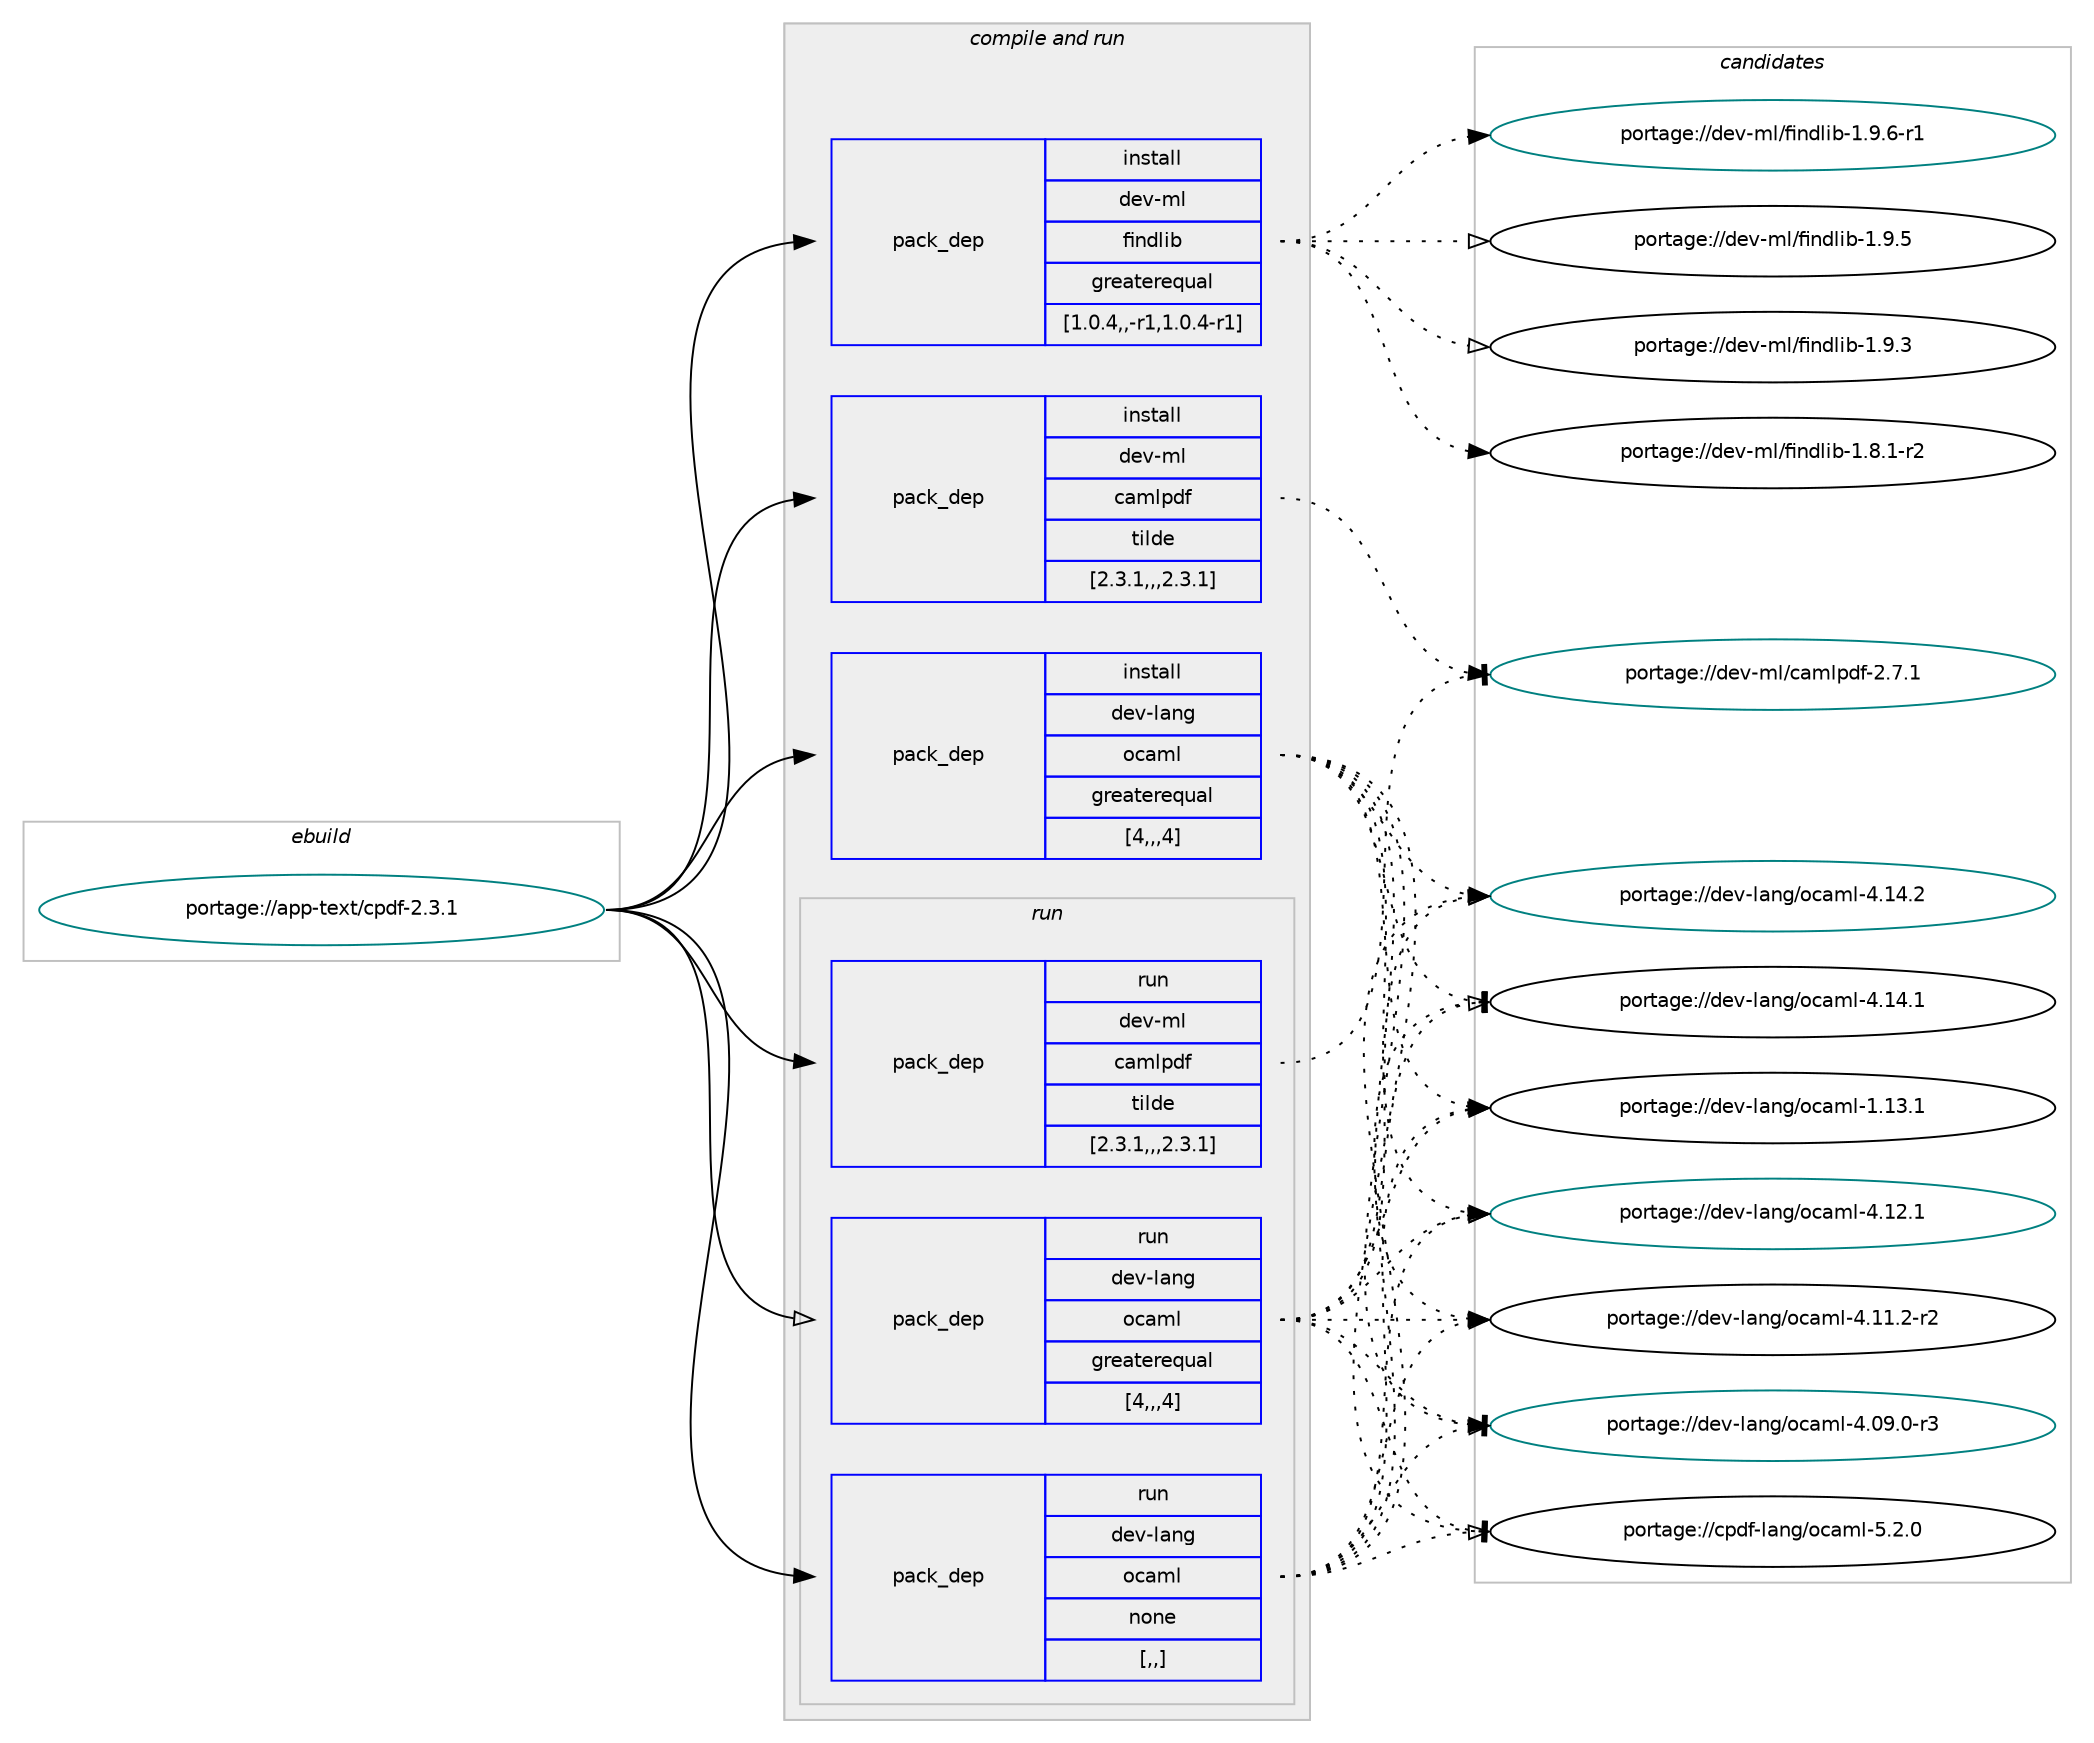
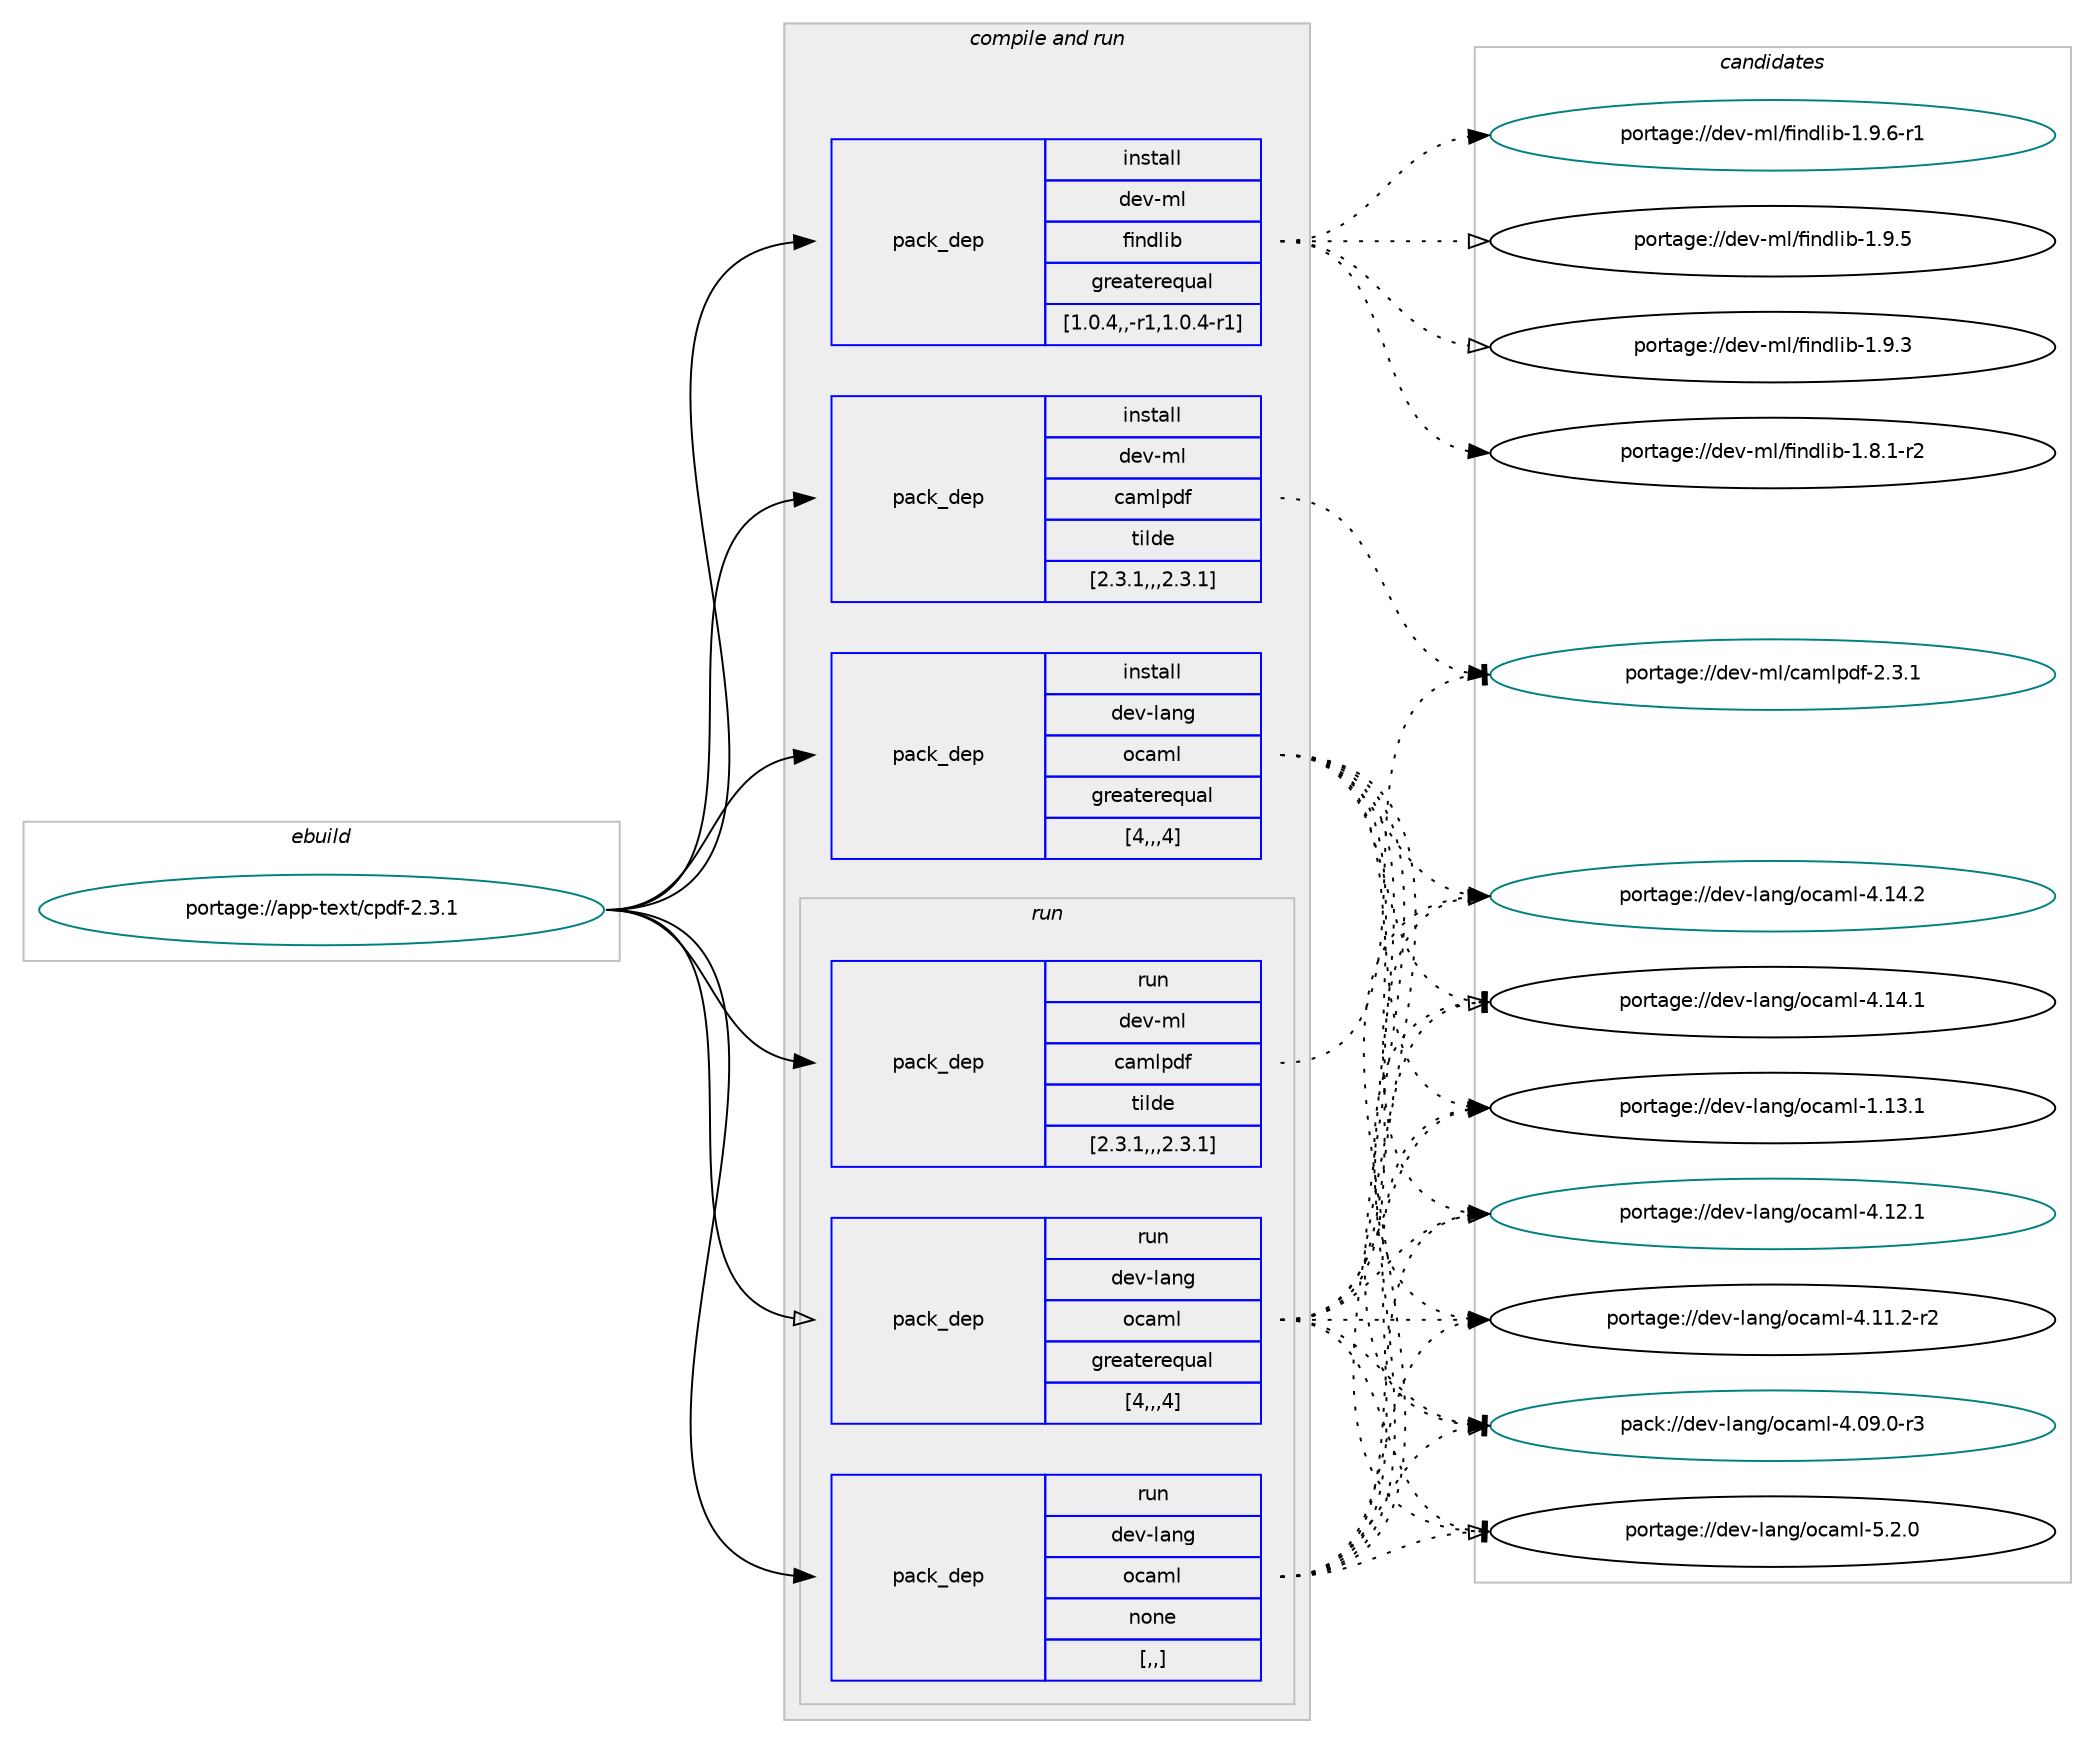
(1773, 675) -> (1773, 675)
(1773, 1426) -> (1773, 1426)
(1773, 1532) -> (1773, 1532)
